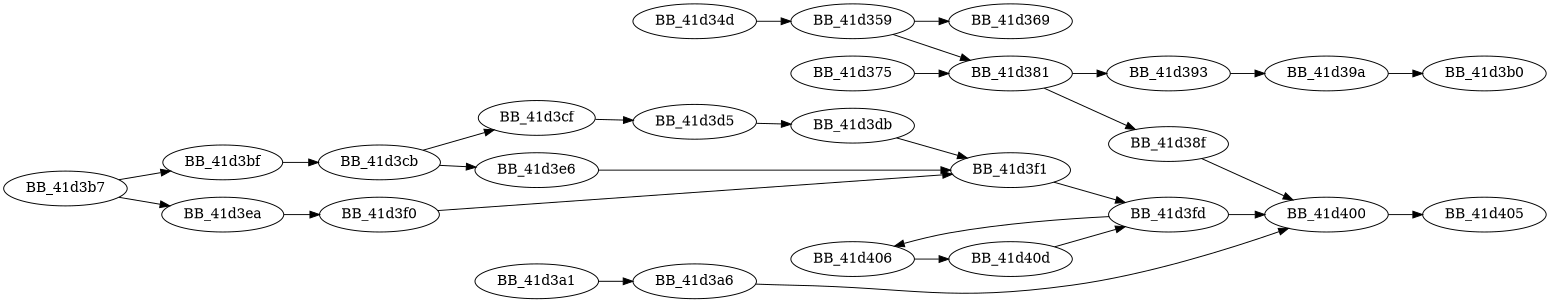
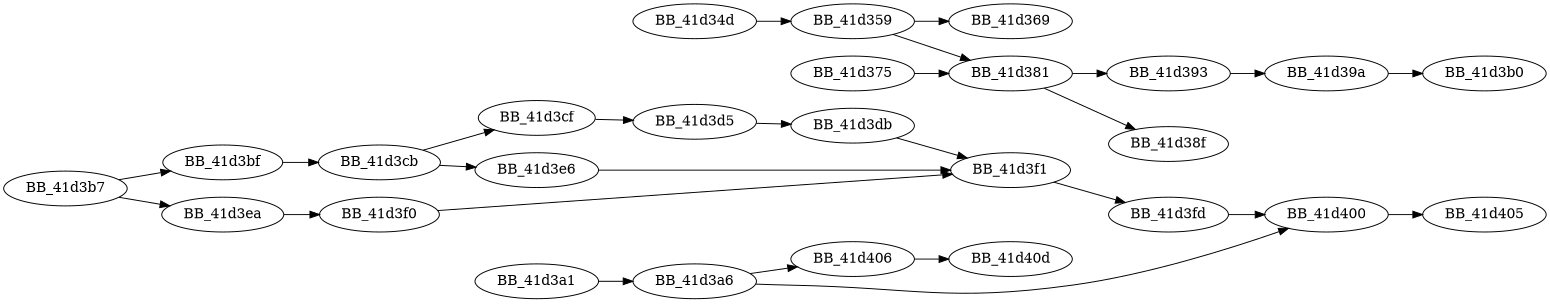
(1243, 177) -> none
(1006, 225) -> (769, 271)
(1085, 238) -> none
